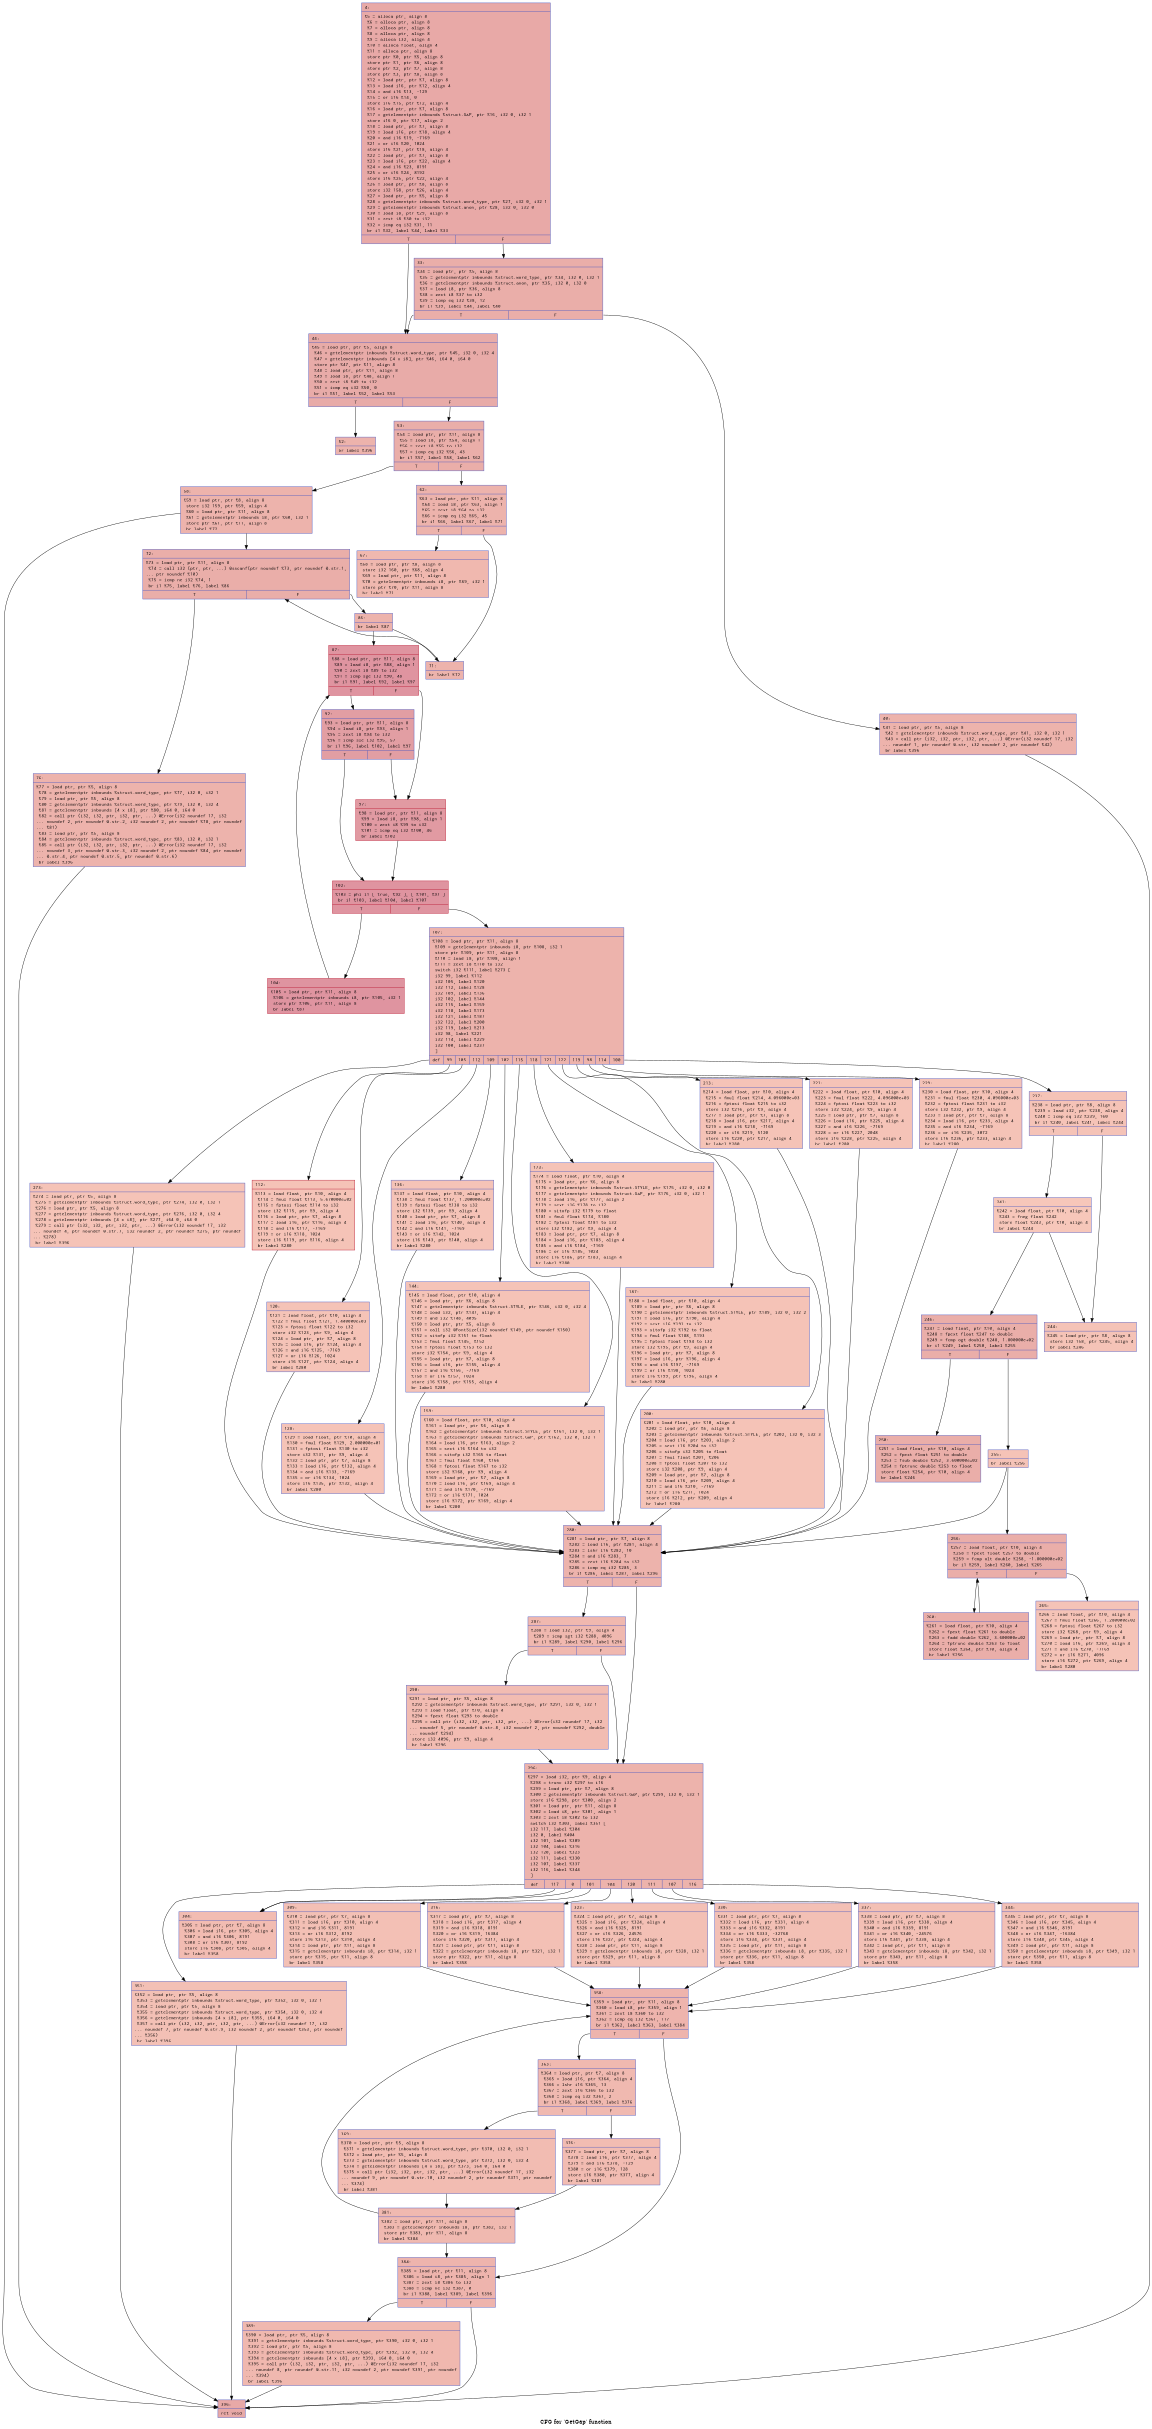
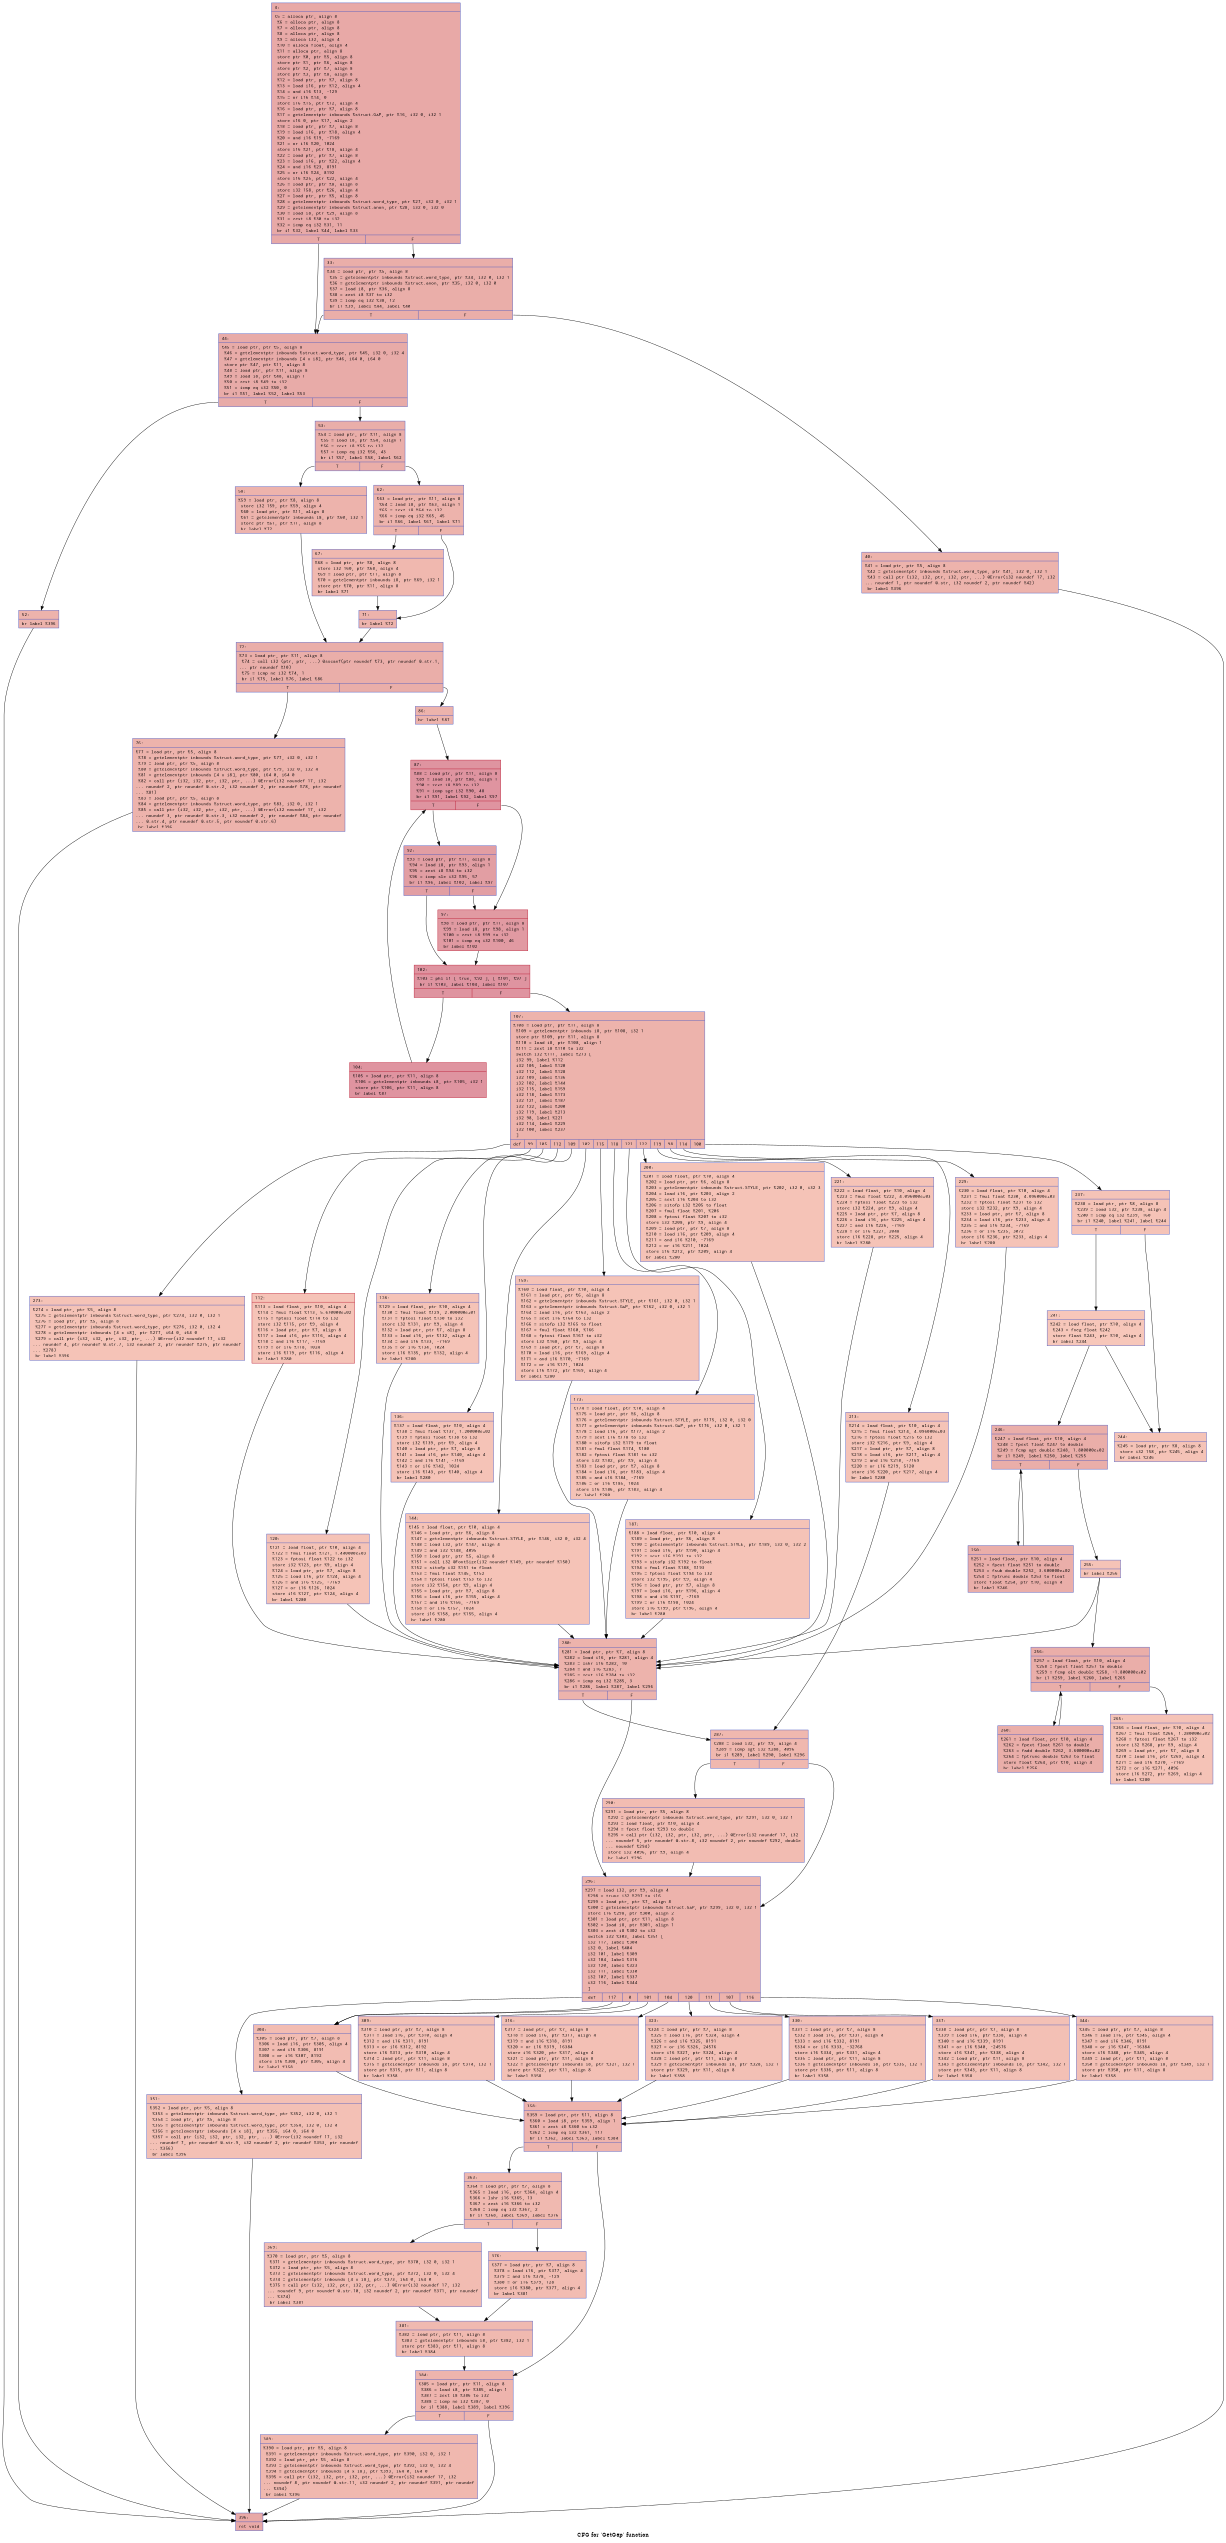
(409, 637) -> (378, 601)
(828, 1412) -> (846, 1611)
(4, 1488) -> (4, 1667)
none -> (1023, 1510)
(395, 2074) -> (426, 2102)
